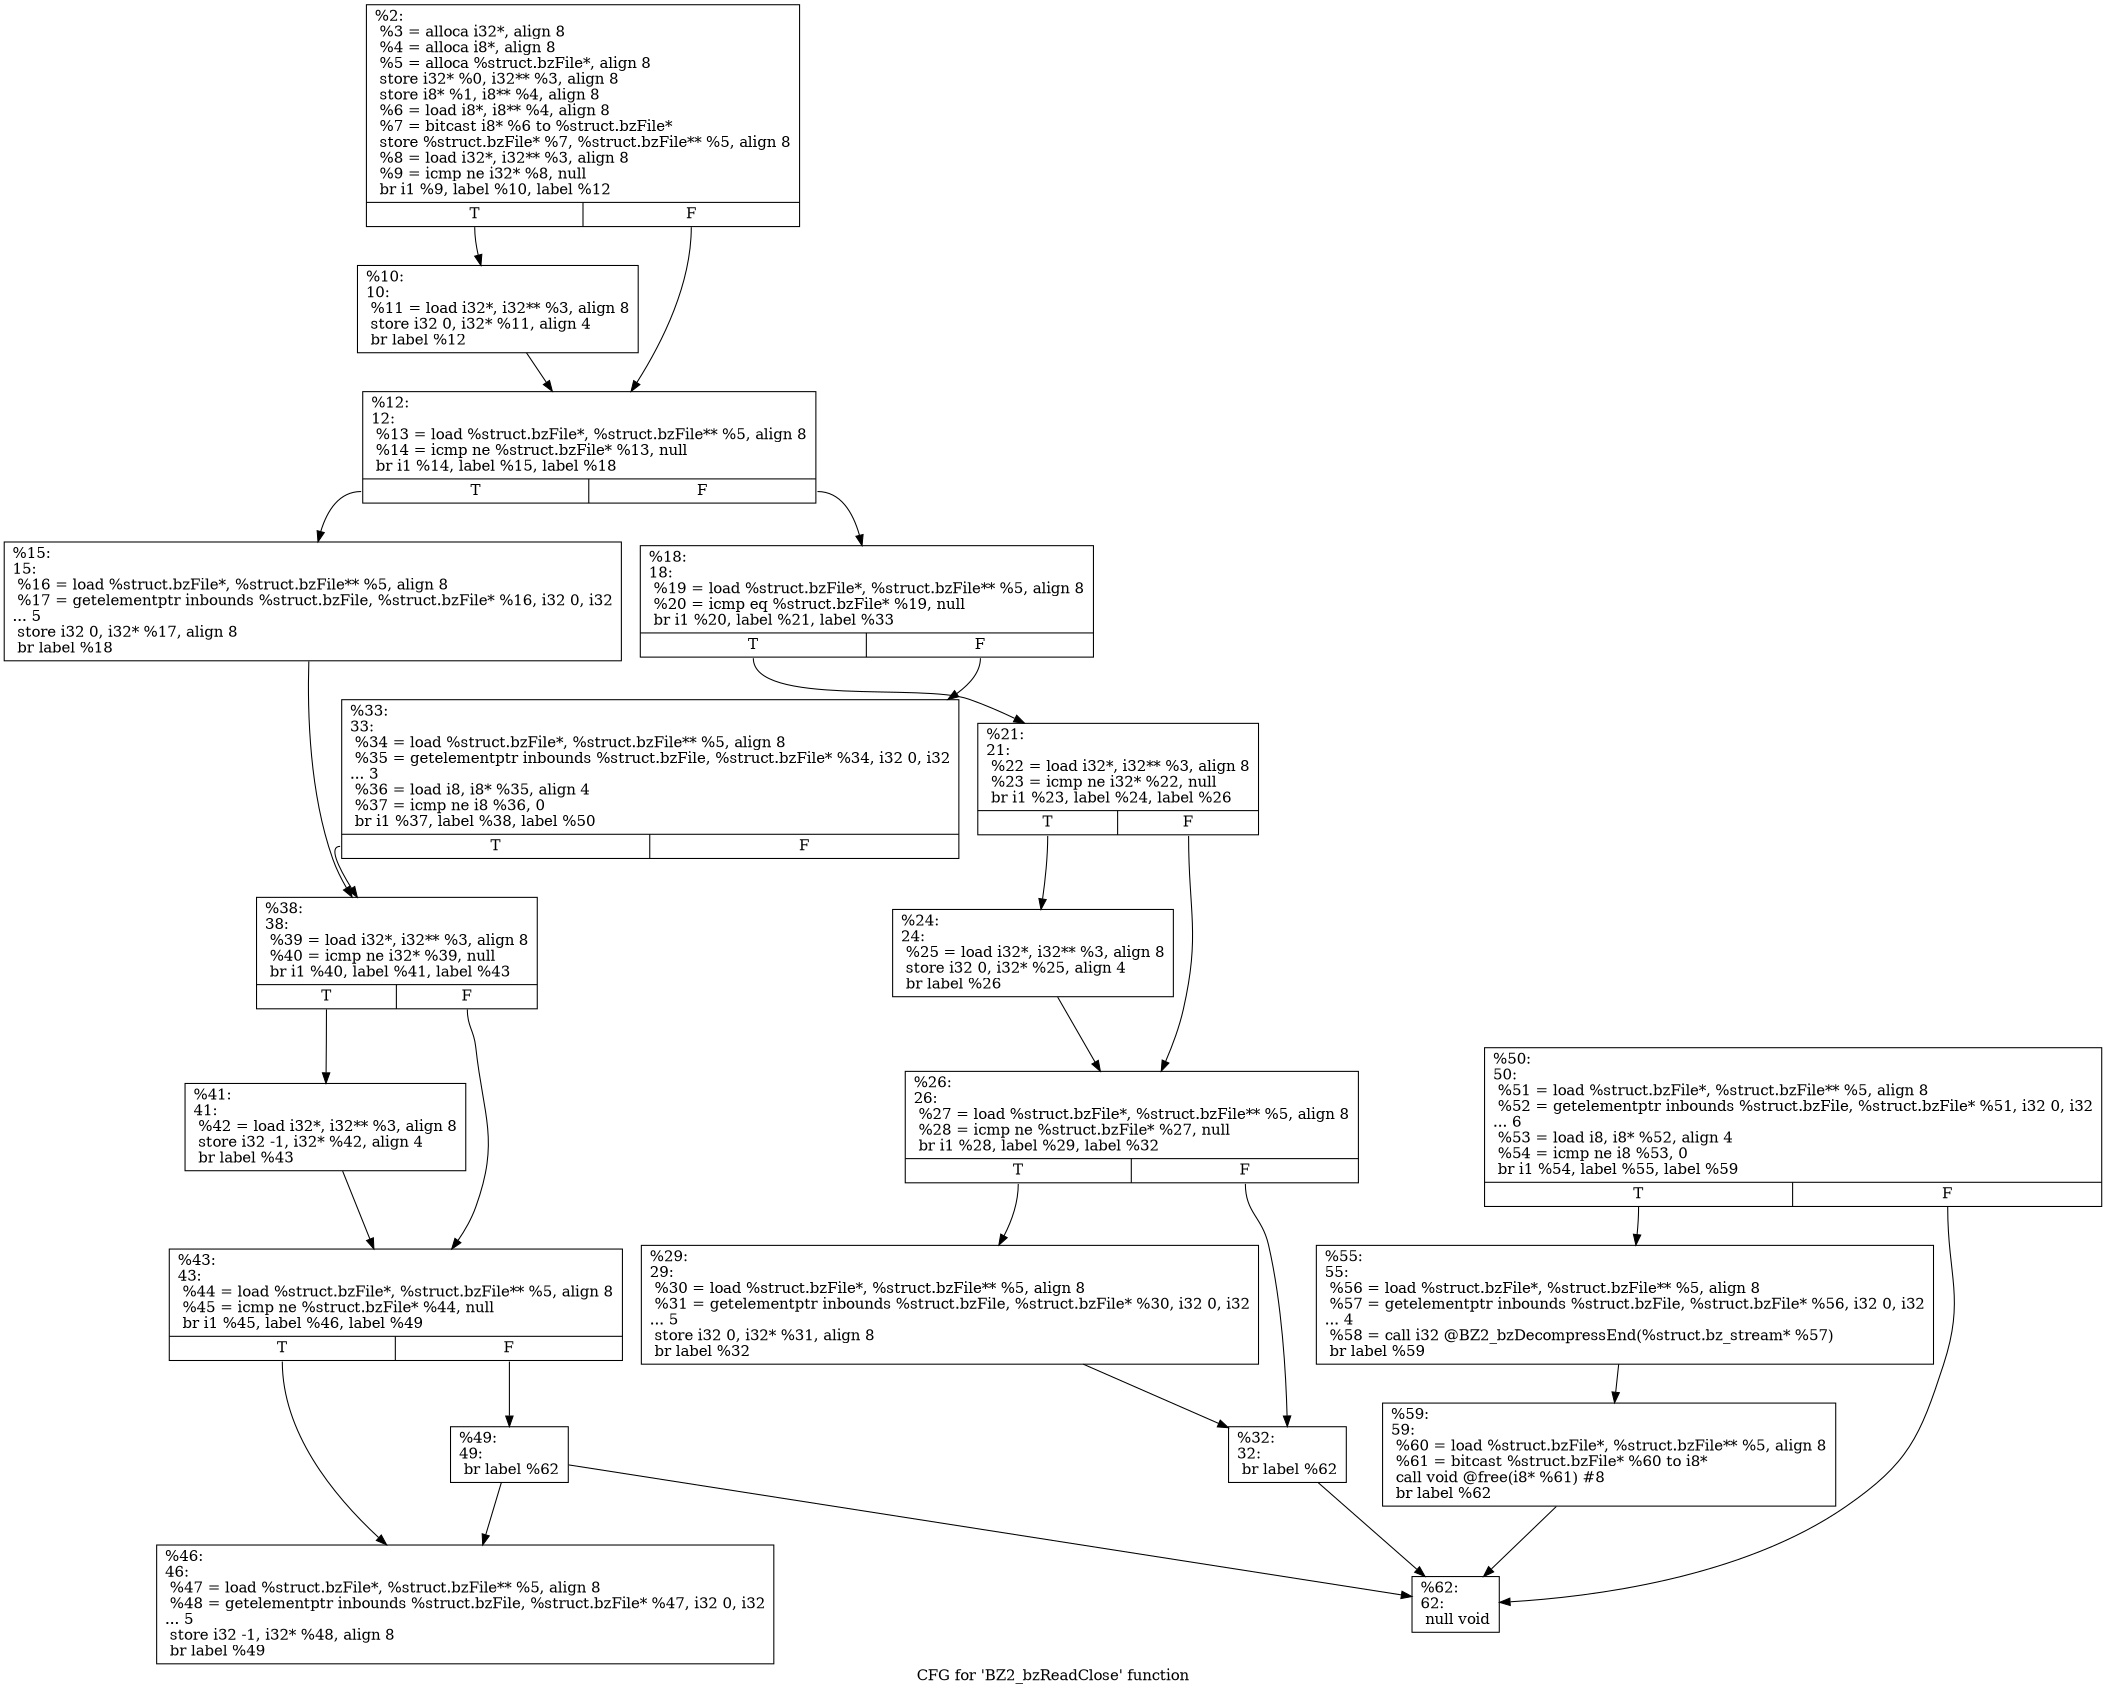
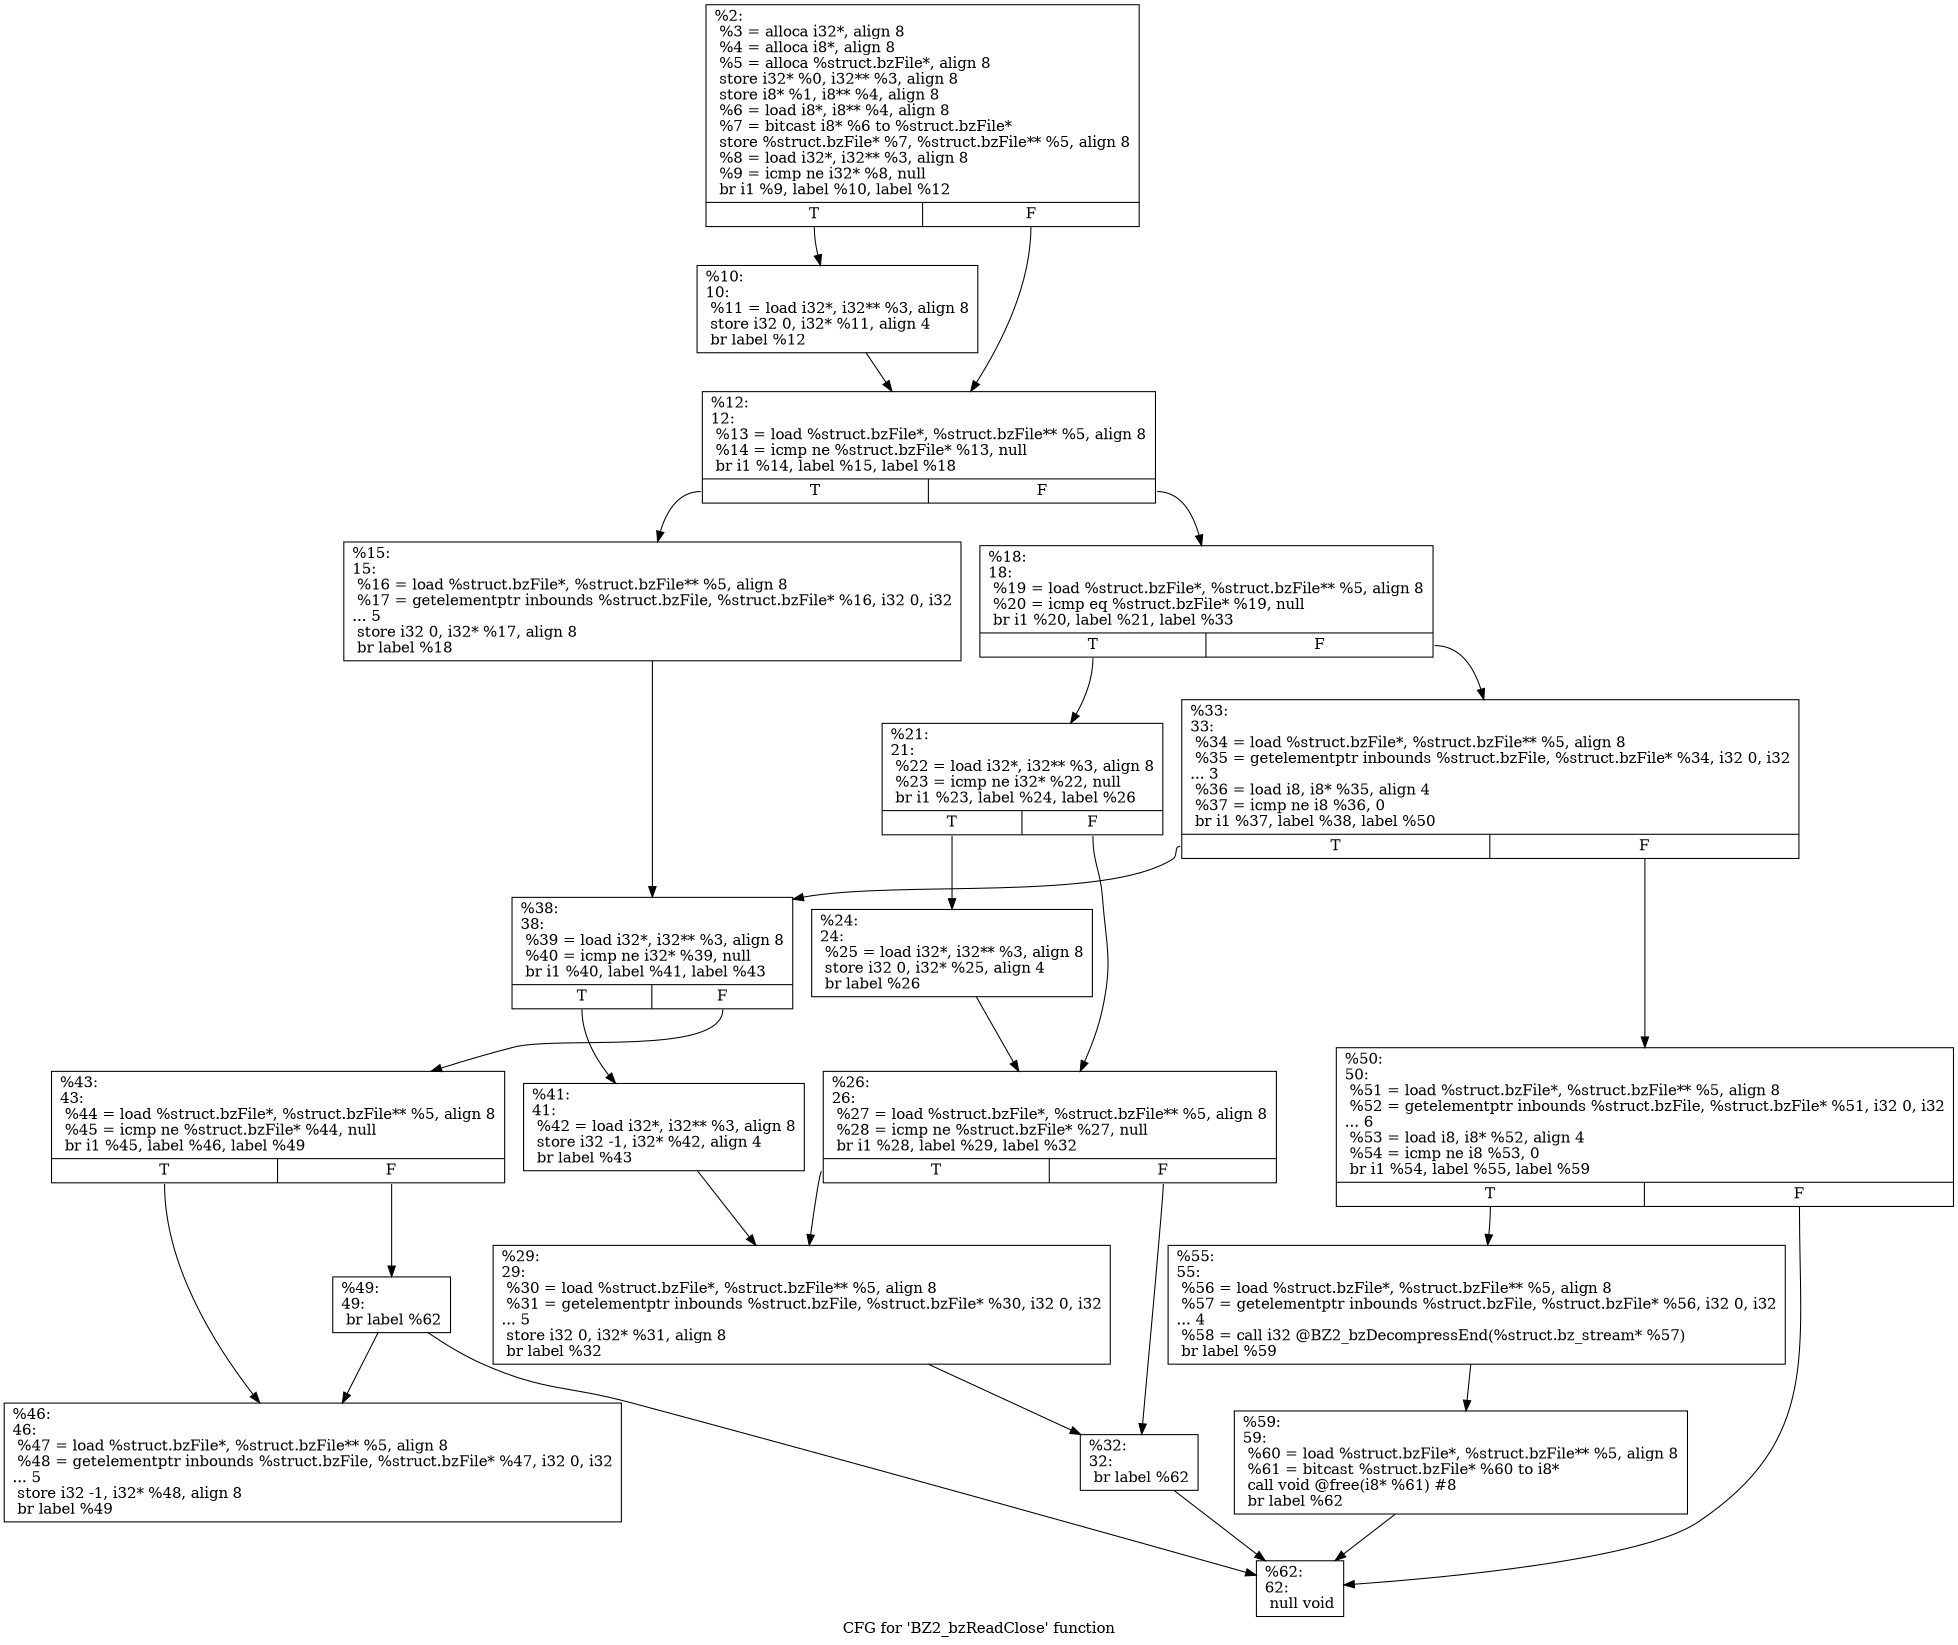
none -> (1645, 948)
(356, 1205) -> (723, 1204)
